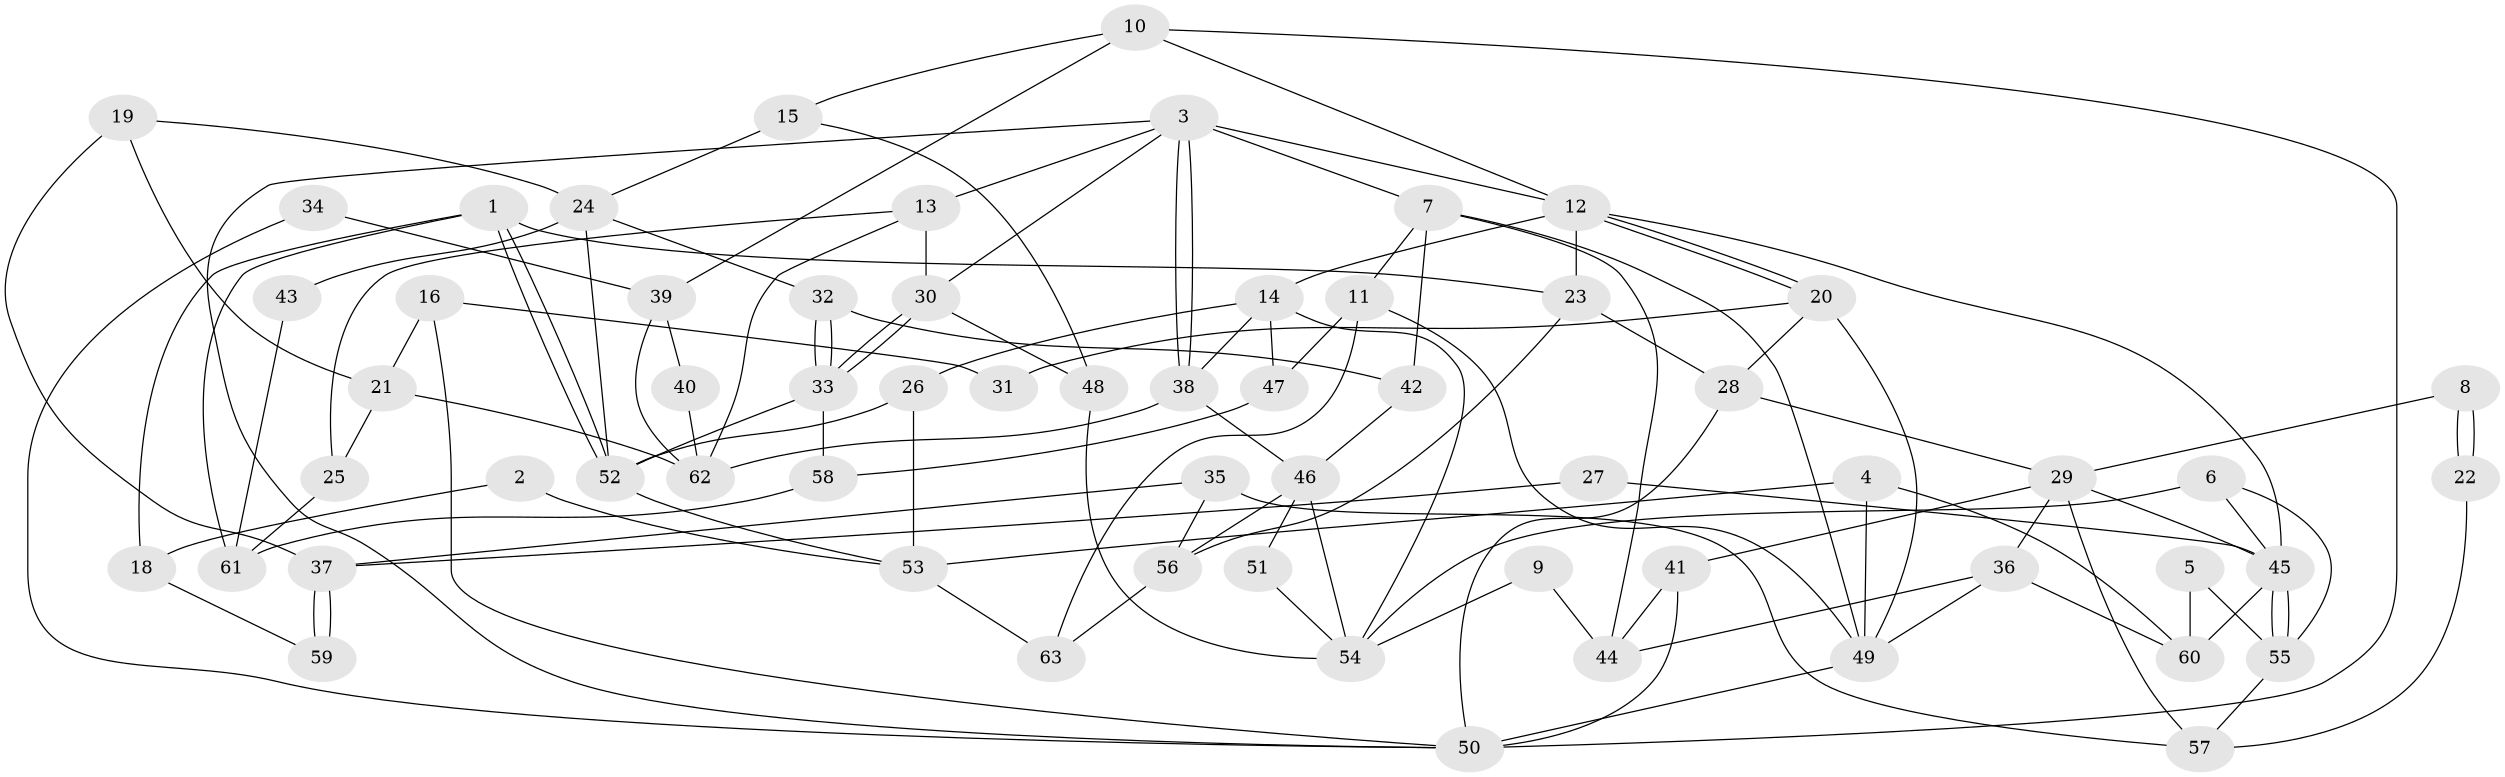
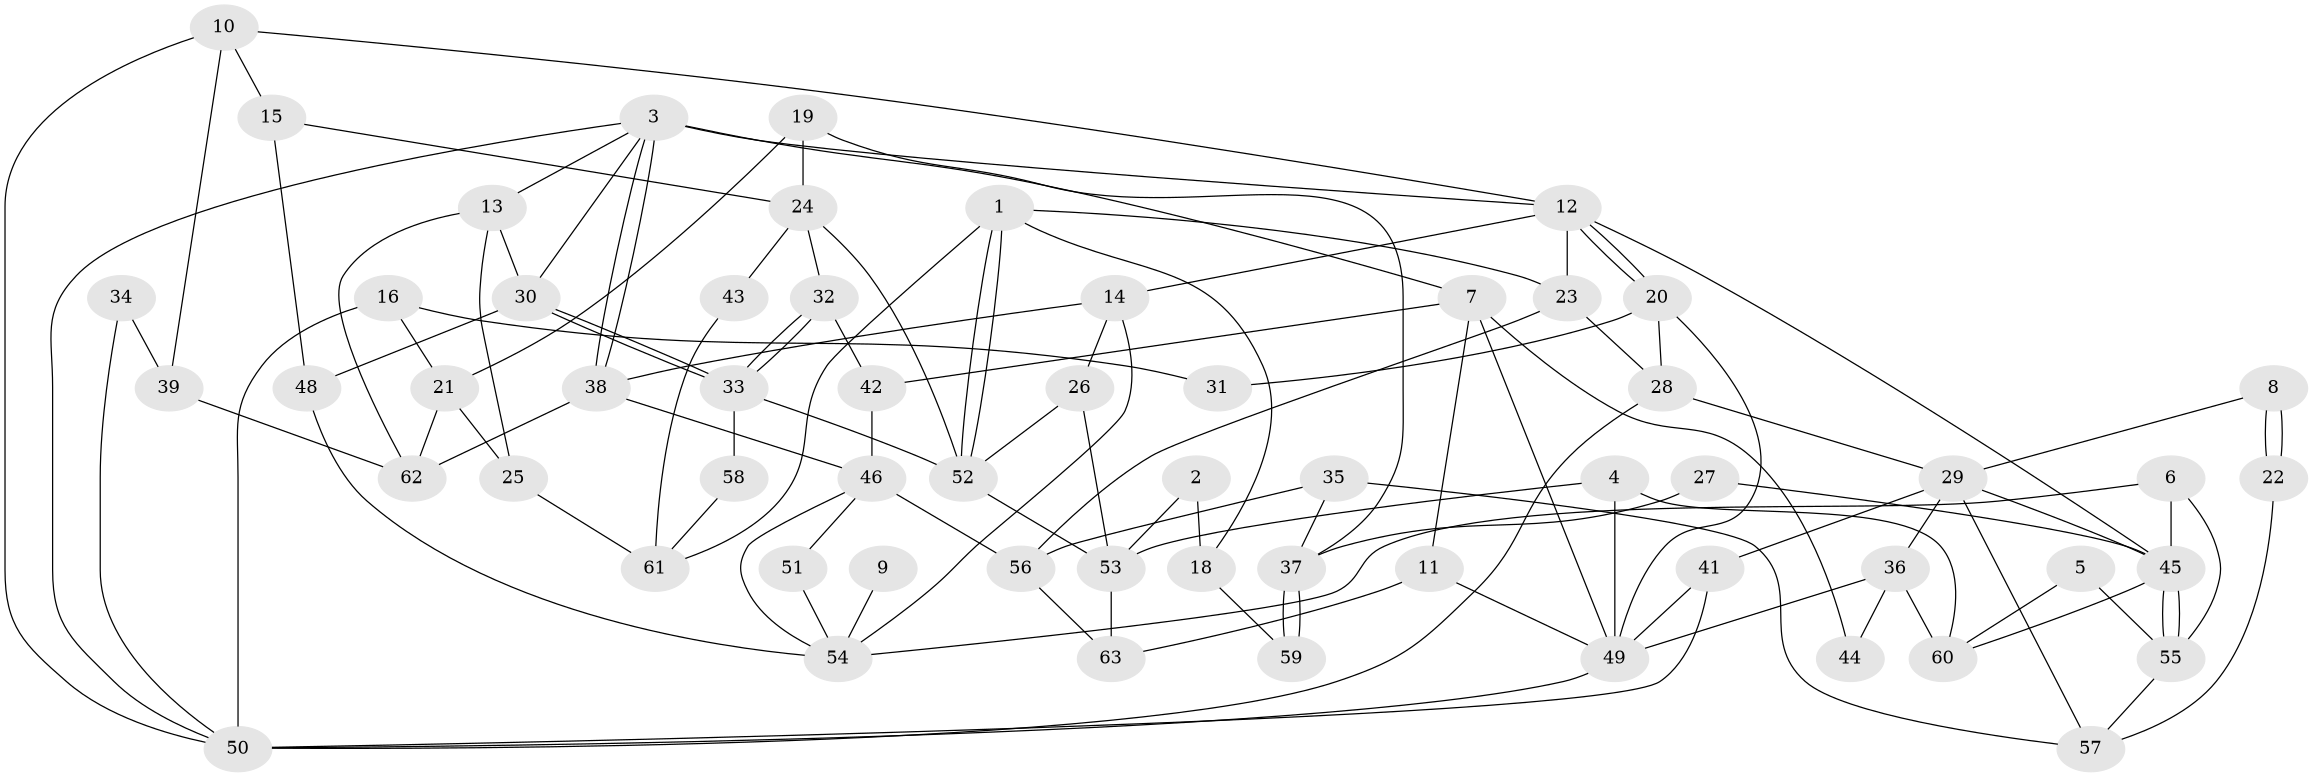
(686, 388) -> none
(1274, 388) -> none
(1573, 614) -> none
(1642, 614) -> (1662, 614)
